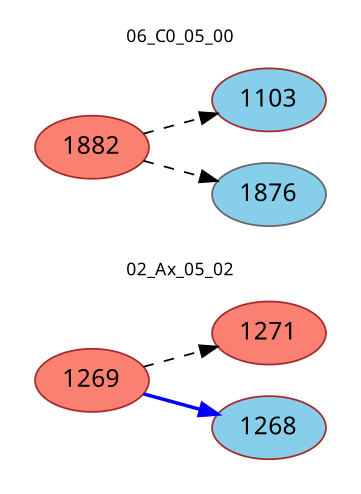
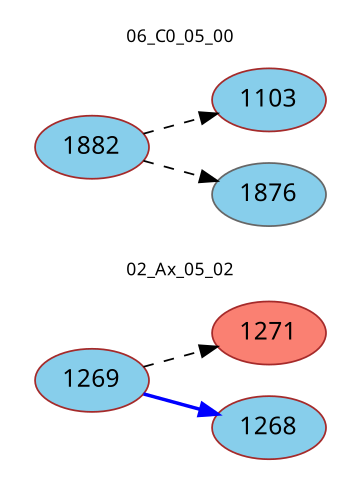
(92, 147) -> (92, 147)
(92, 380) -> (92, 380)
